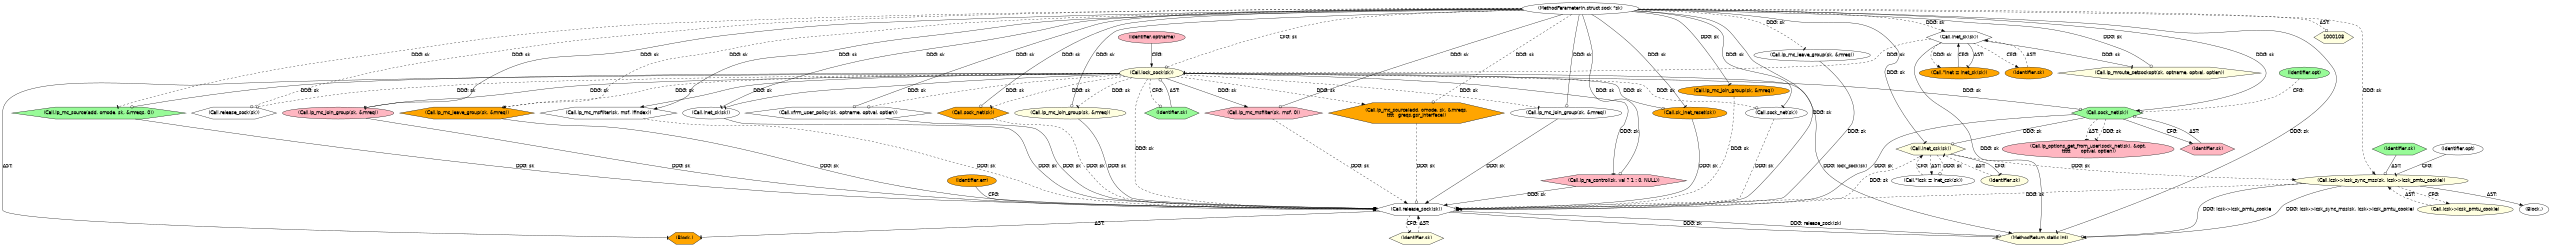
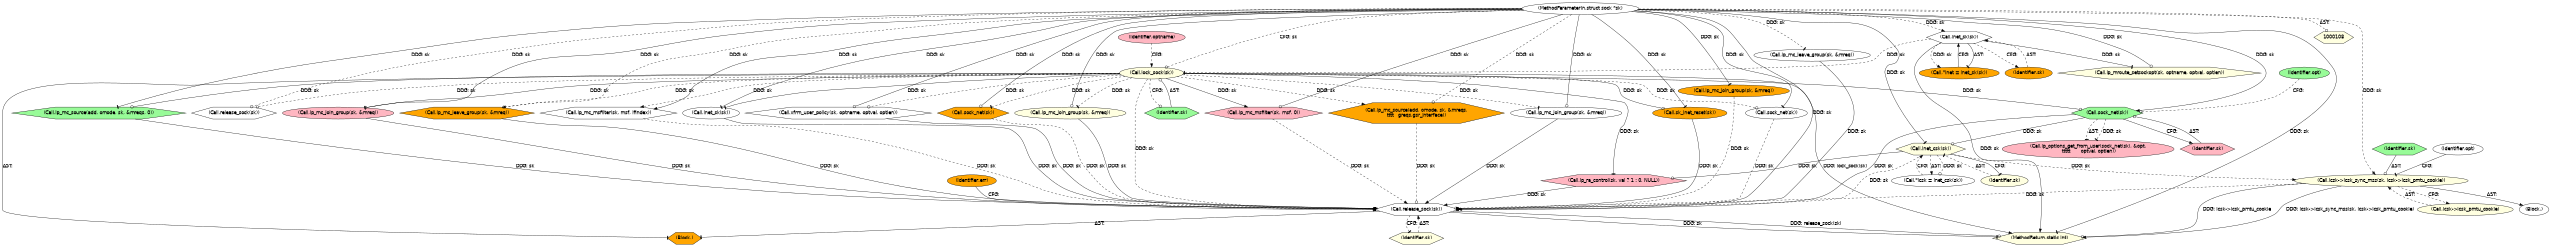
(817, 18) -> (817, 18)
(1152, 53) -> (1152, 53)
(821, 80) -> (821, 80)
(1604, 101) -> (1789, 166)
